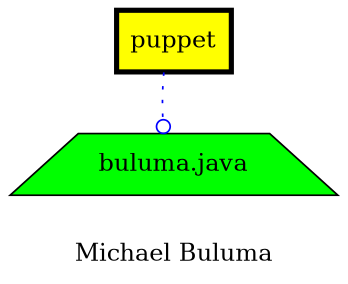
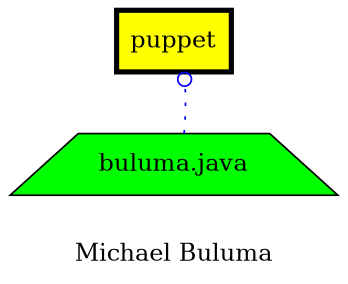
(162, 96) -> (185, 110)
